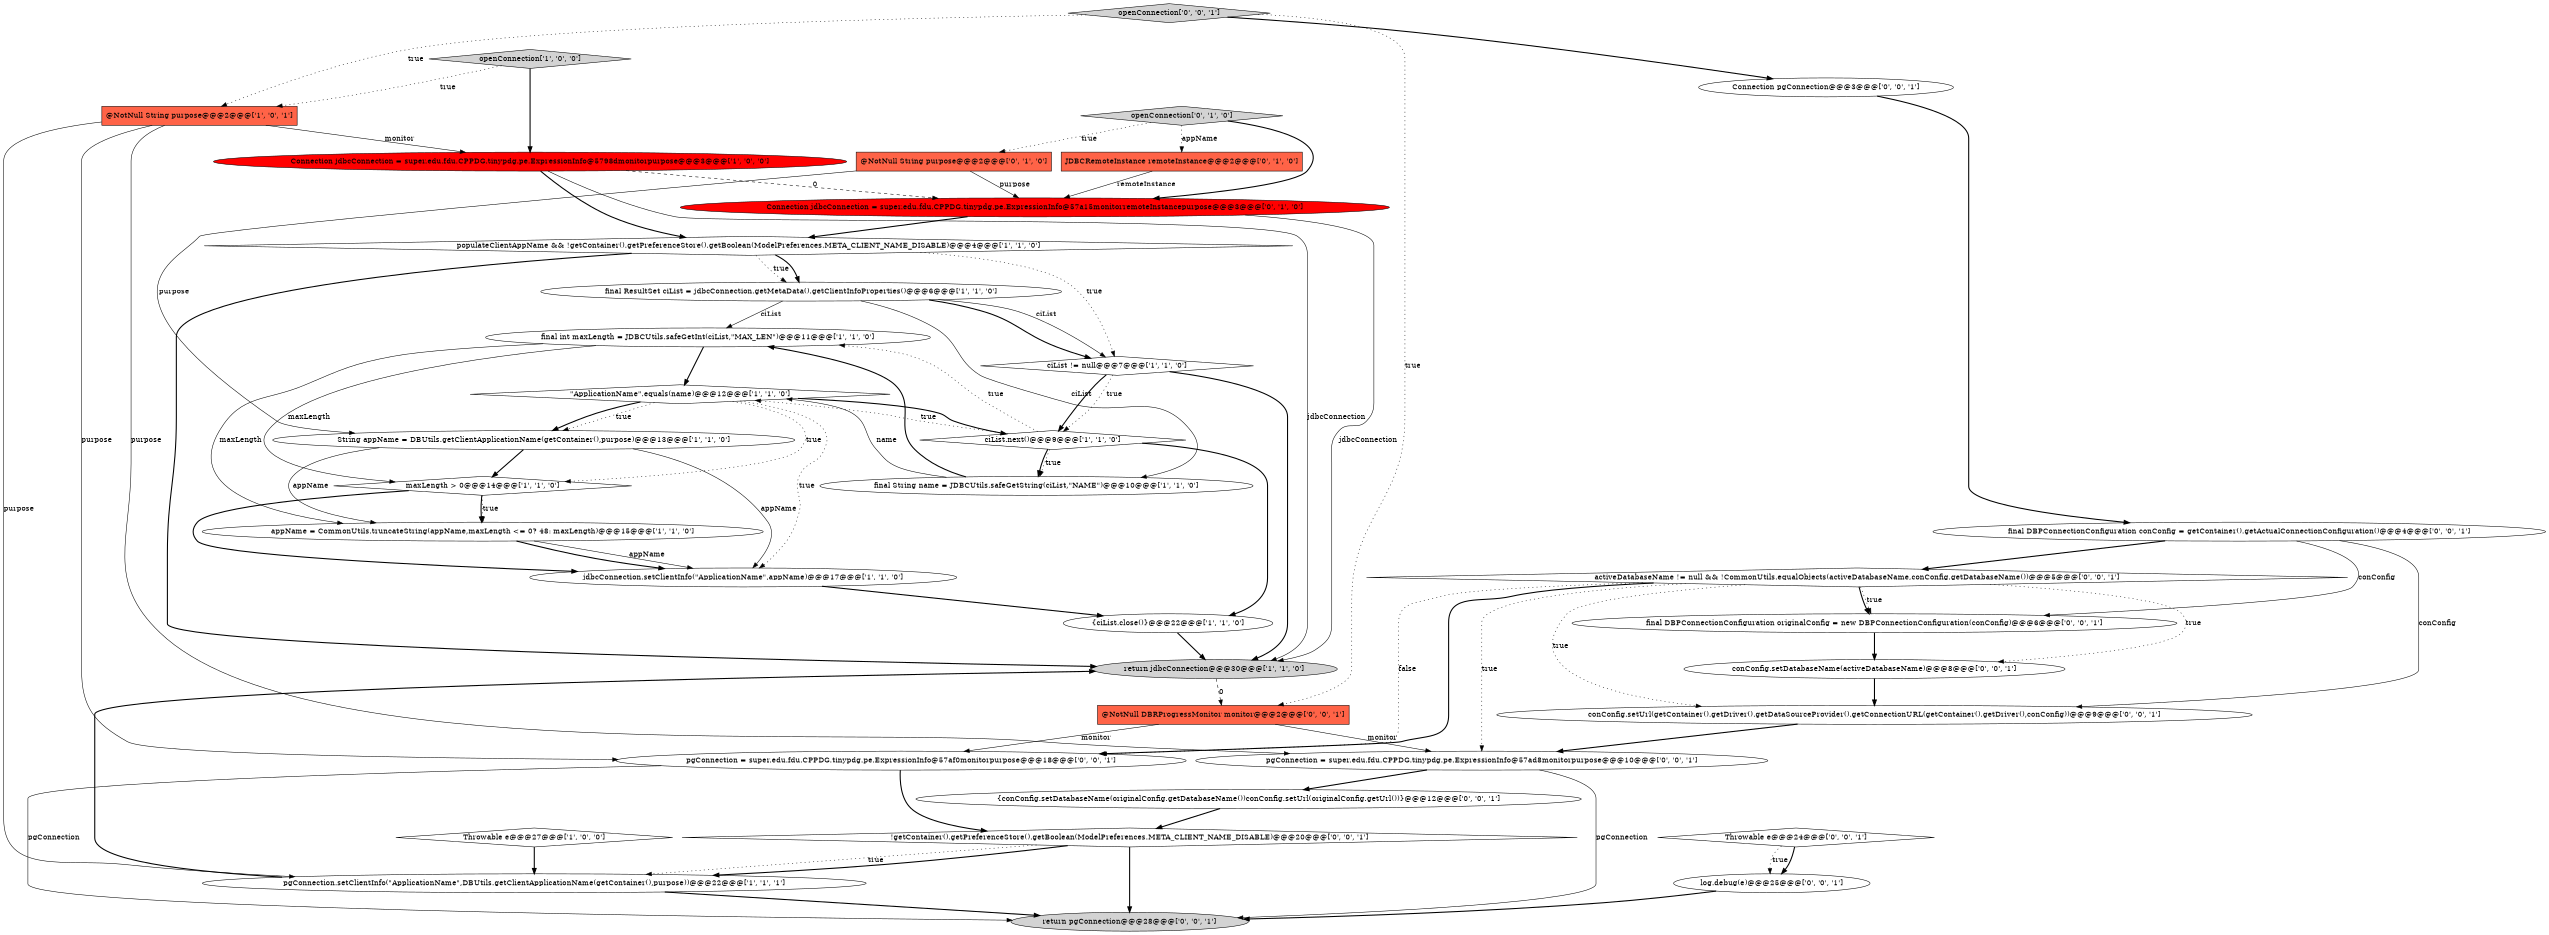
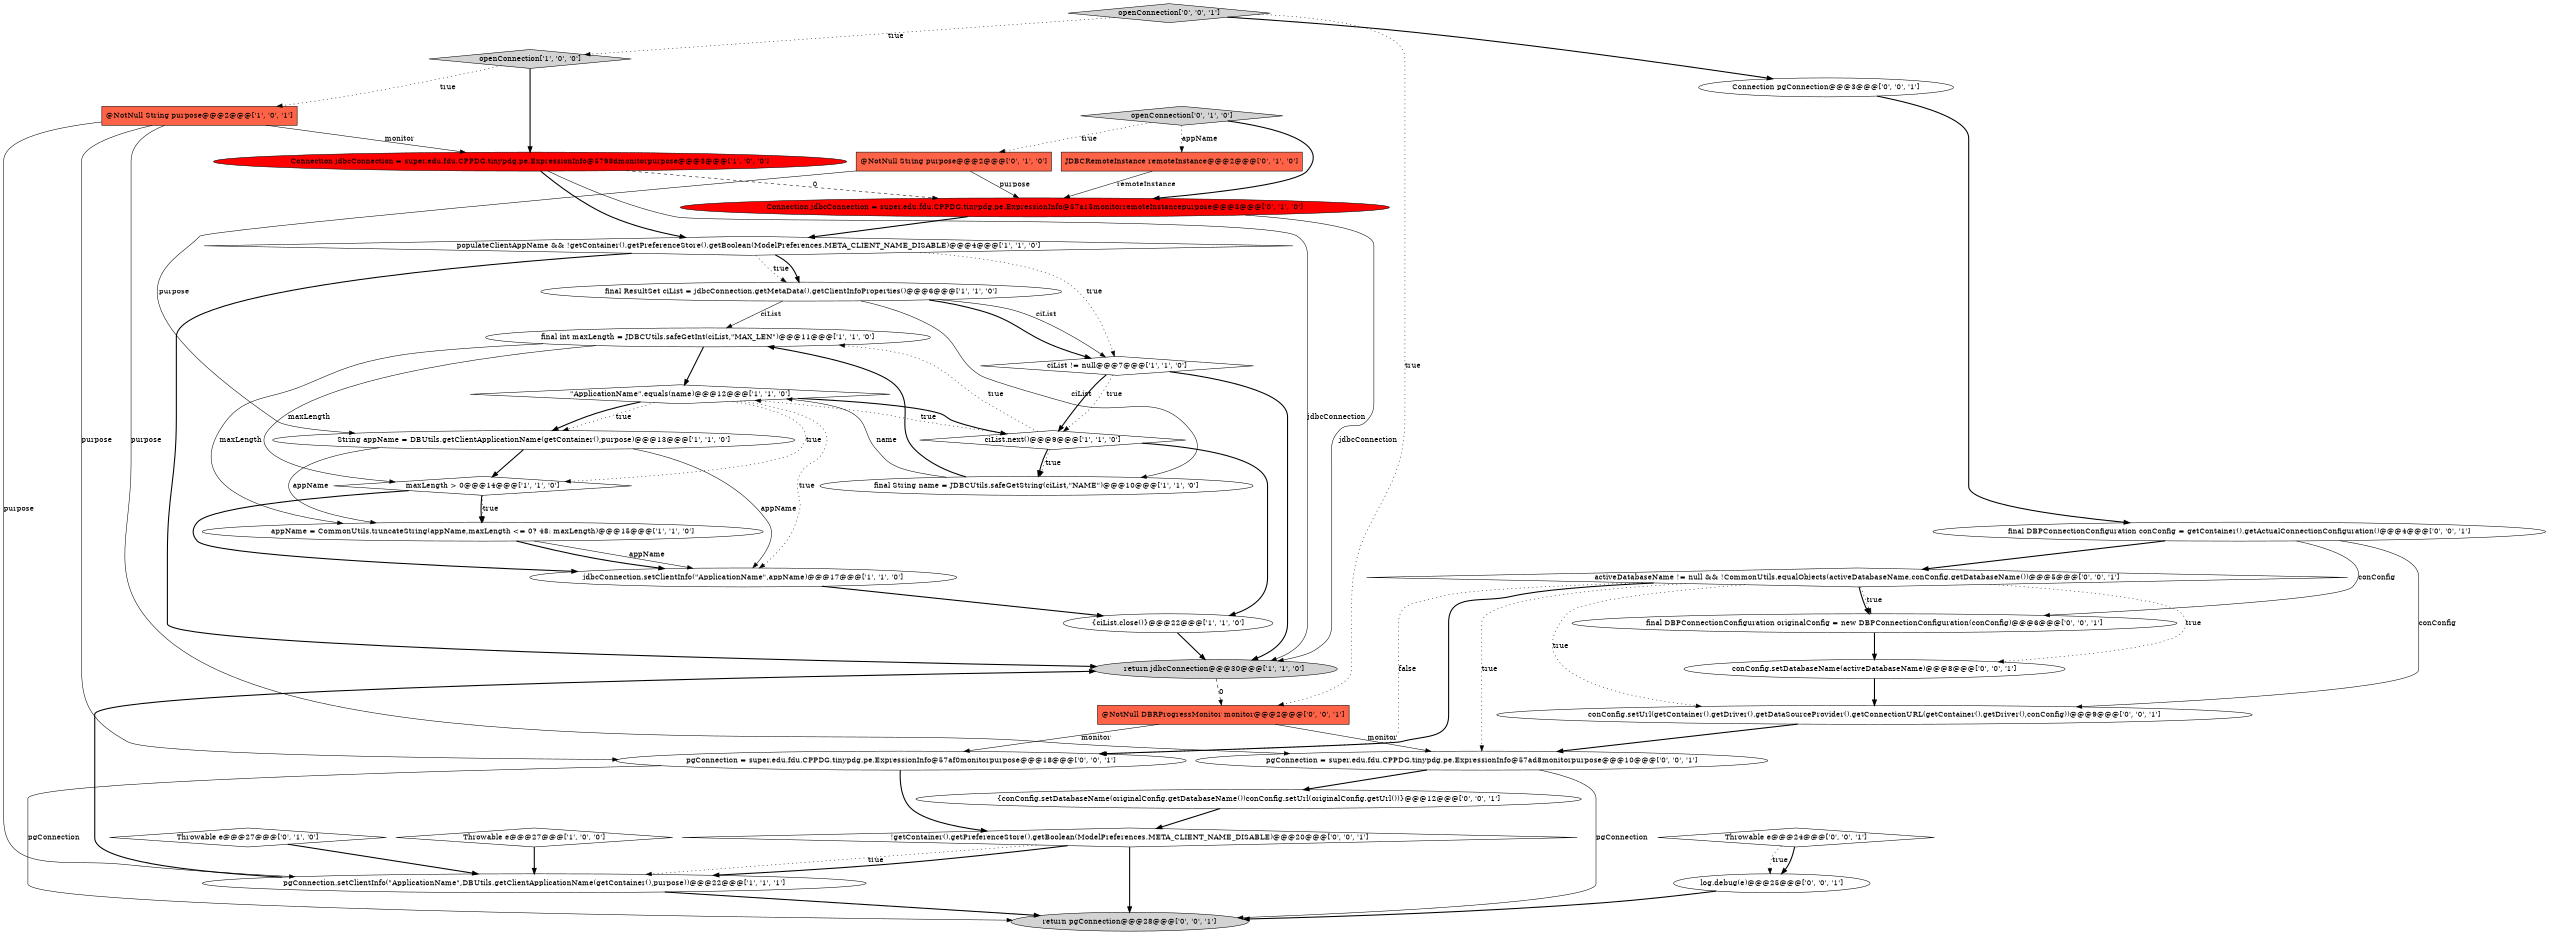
(652, 28) -> (852, 36)
none -> (248, 837)
